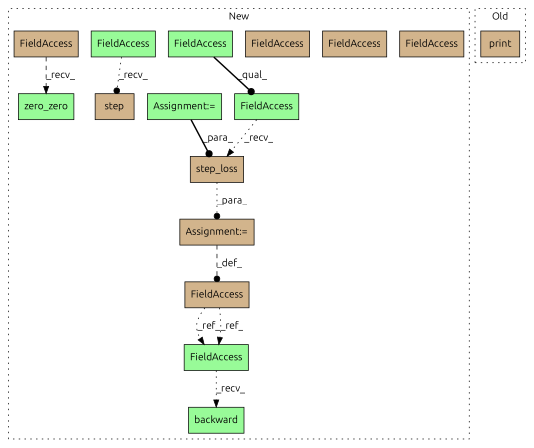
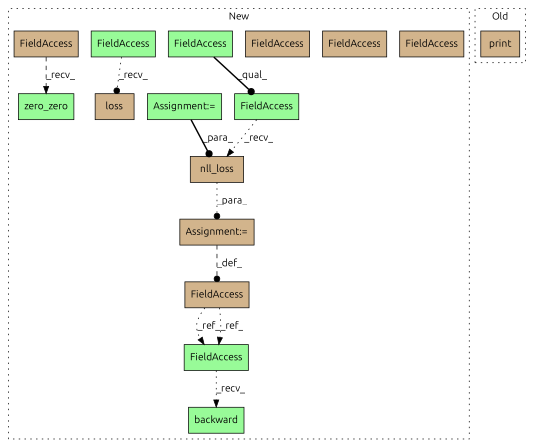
(115, 107) -> (115, 107)
(217, 169) -> (217, 169)
